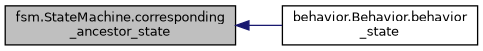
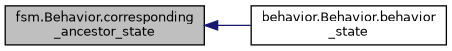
(120, 25) -> (105, 25)
